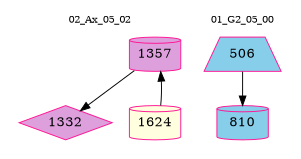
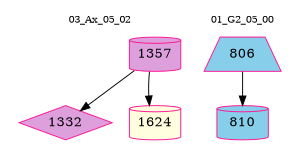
(100, 20) -> (100, 20)
(243, 54) -> (243, 54)
(161, 93) -> (149, 84)
